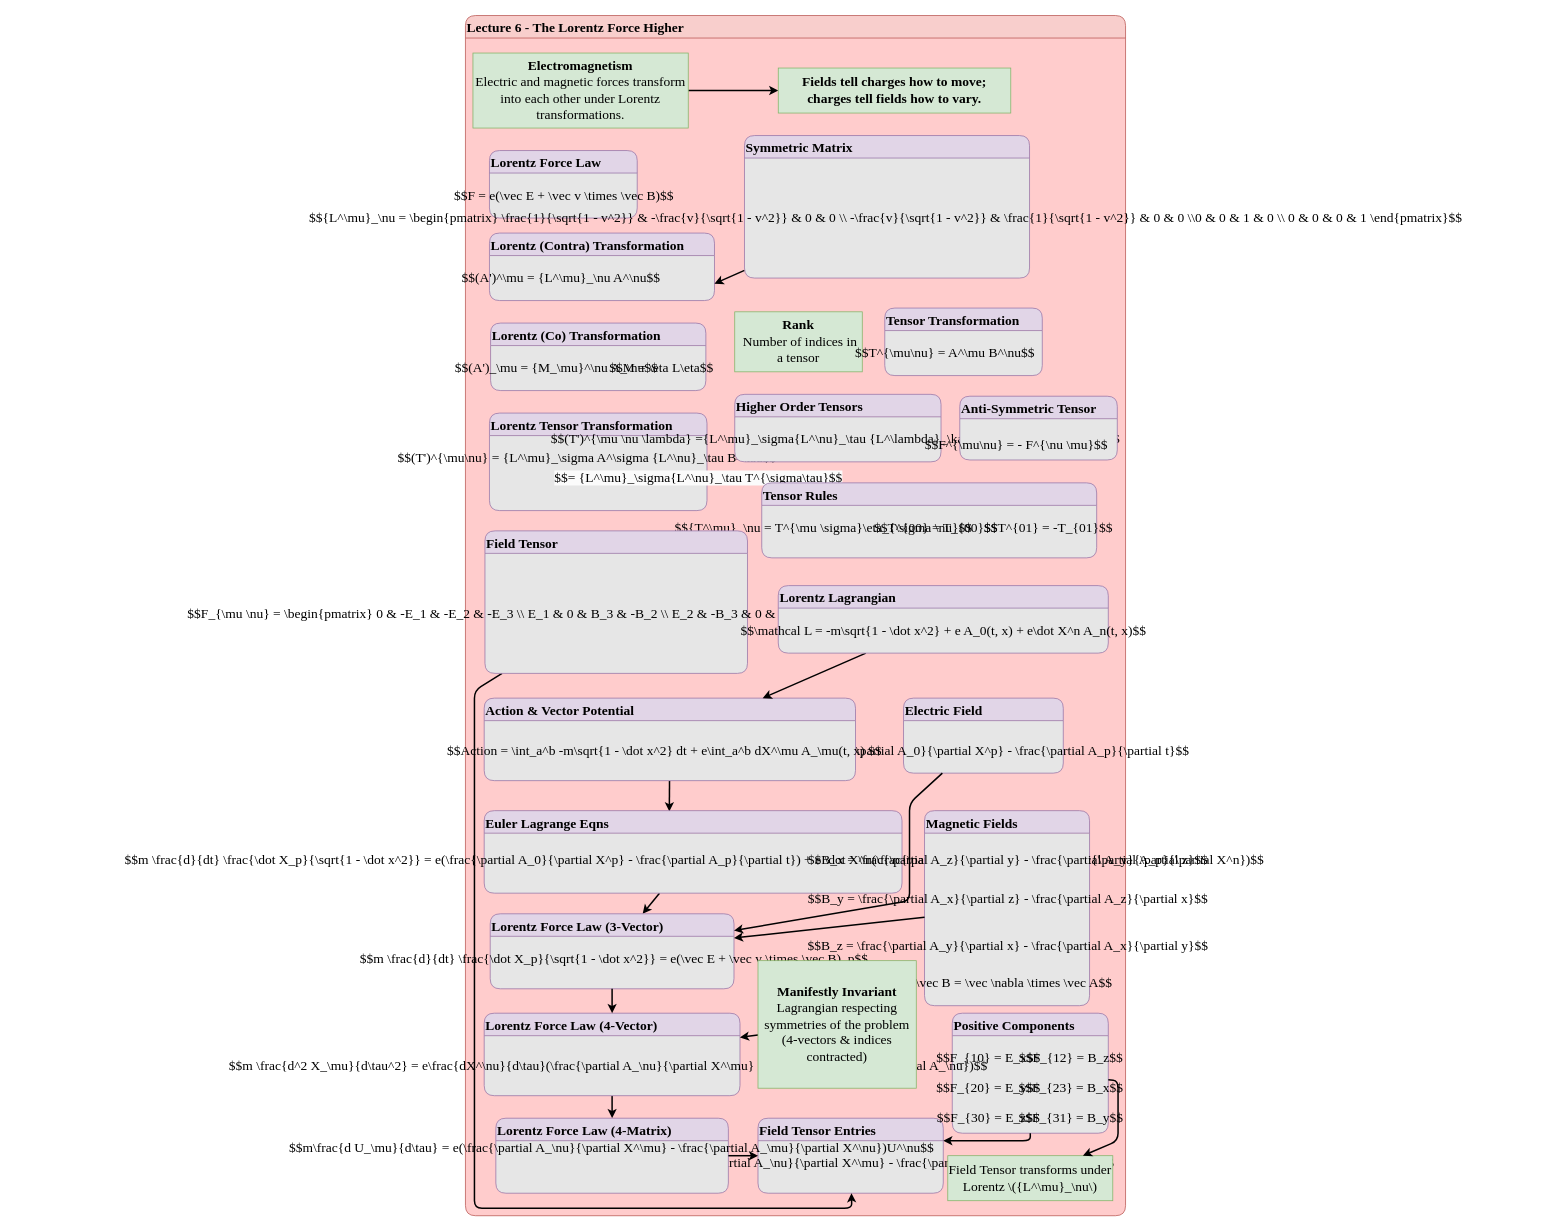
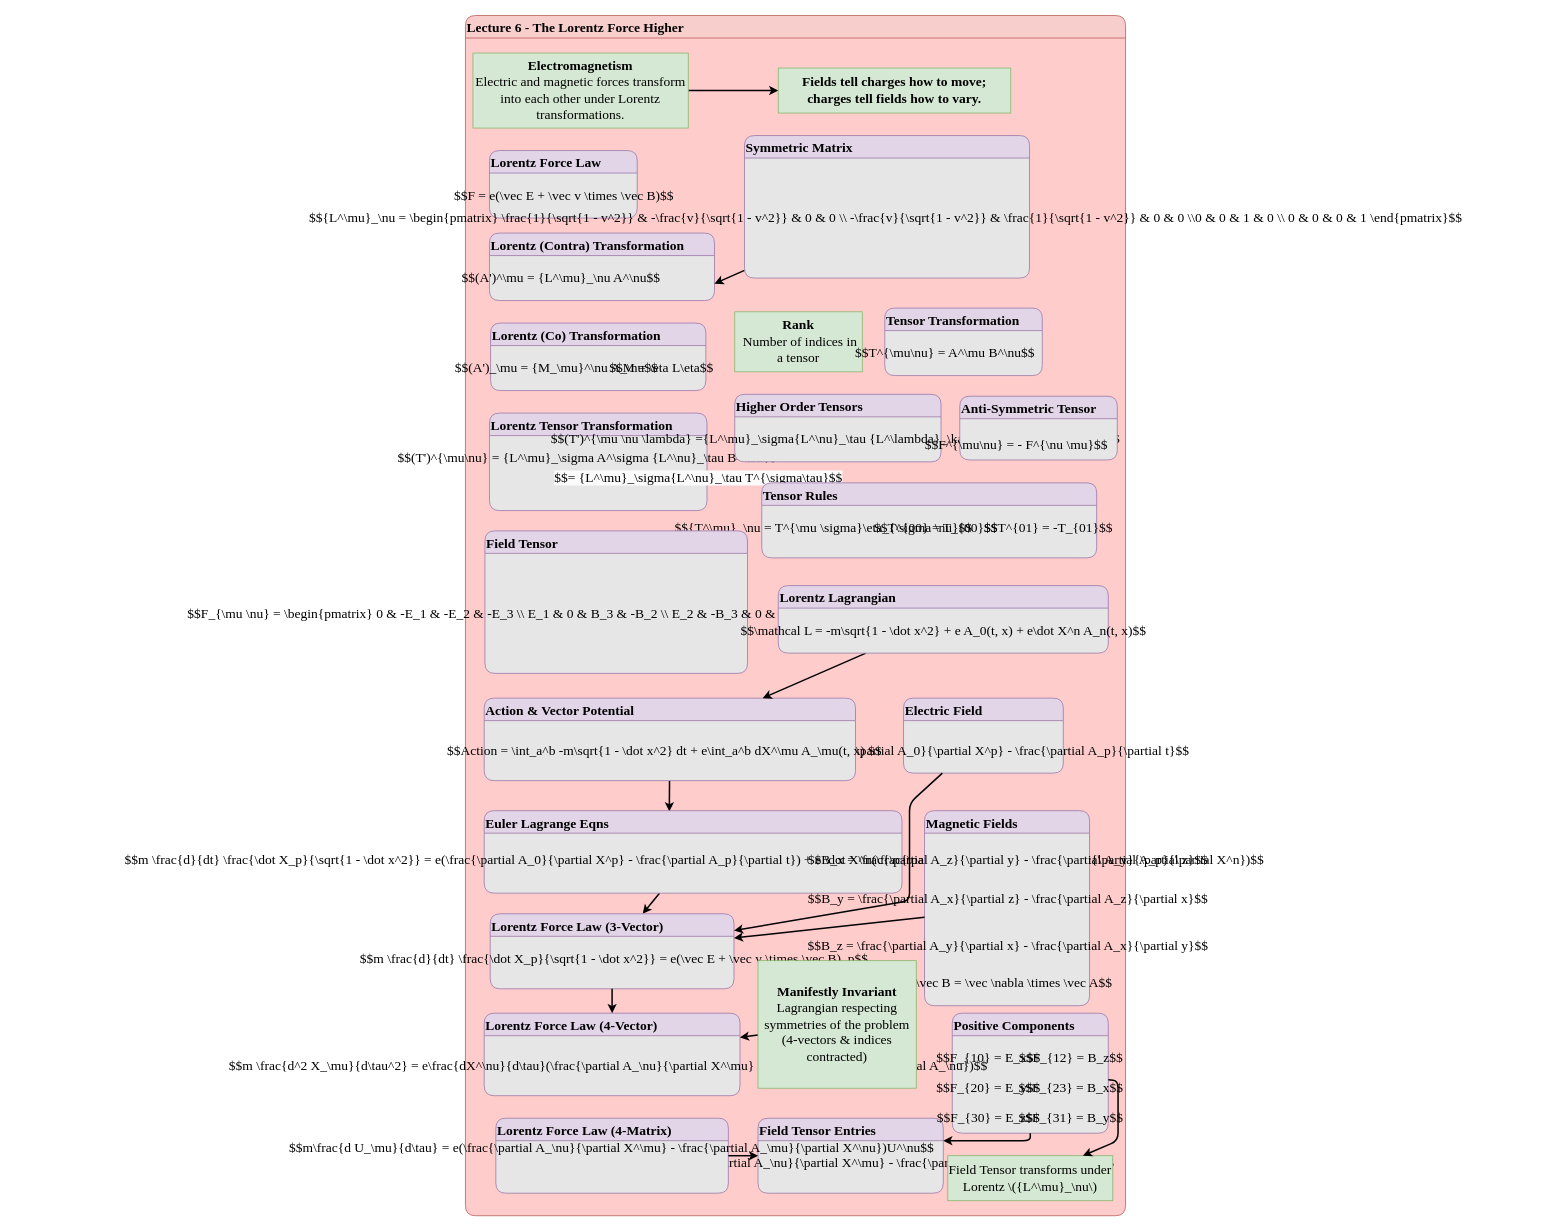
(612, 1104) -> none
(474, 1124) -> none
